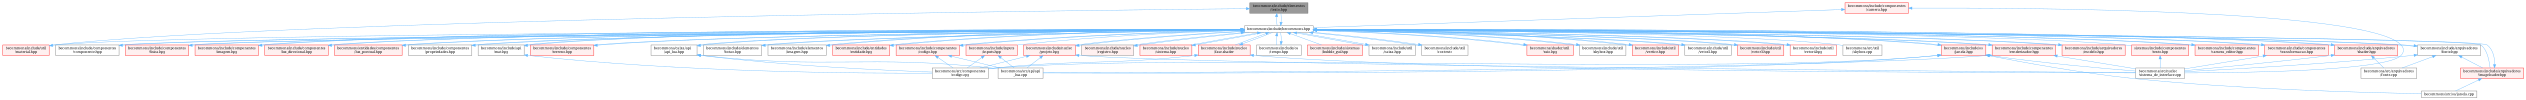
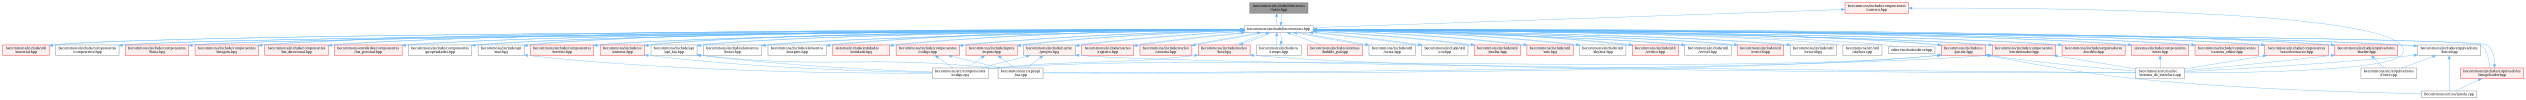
(647, 19) -> (645, 33)
none -> (1721, 32)
none -> (1133, 36)
none -> (622, 50)
(674, 50) -> (674, 50)
(861, 50) -> (861, 50)
(1049, 50) -> (1049, 50)
(1108, 50) -> (1108, 50)
(1224, 50) -> (1224, 50)
(1445, 50) -> (1445, 50)
none -> (1497, 50)
(1550, 50) -> (1550, 50)
(1813, 50) -> (1813, 50)
none -> (1912, 50)
(2472, 63) -> (2449, 75)
